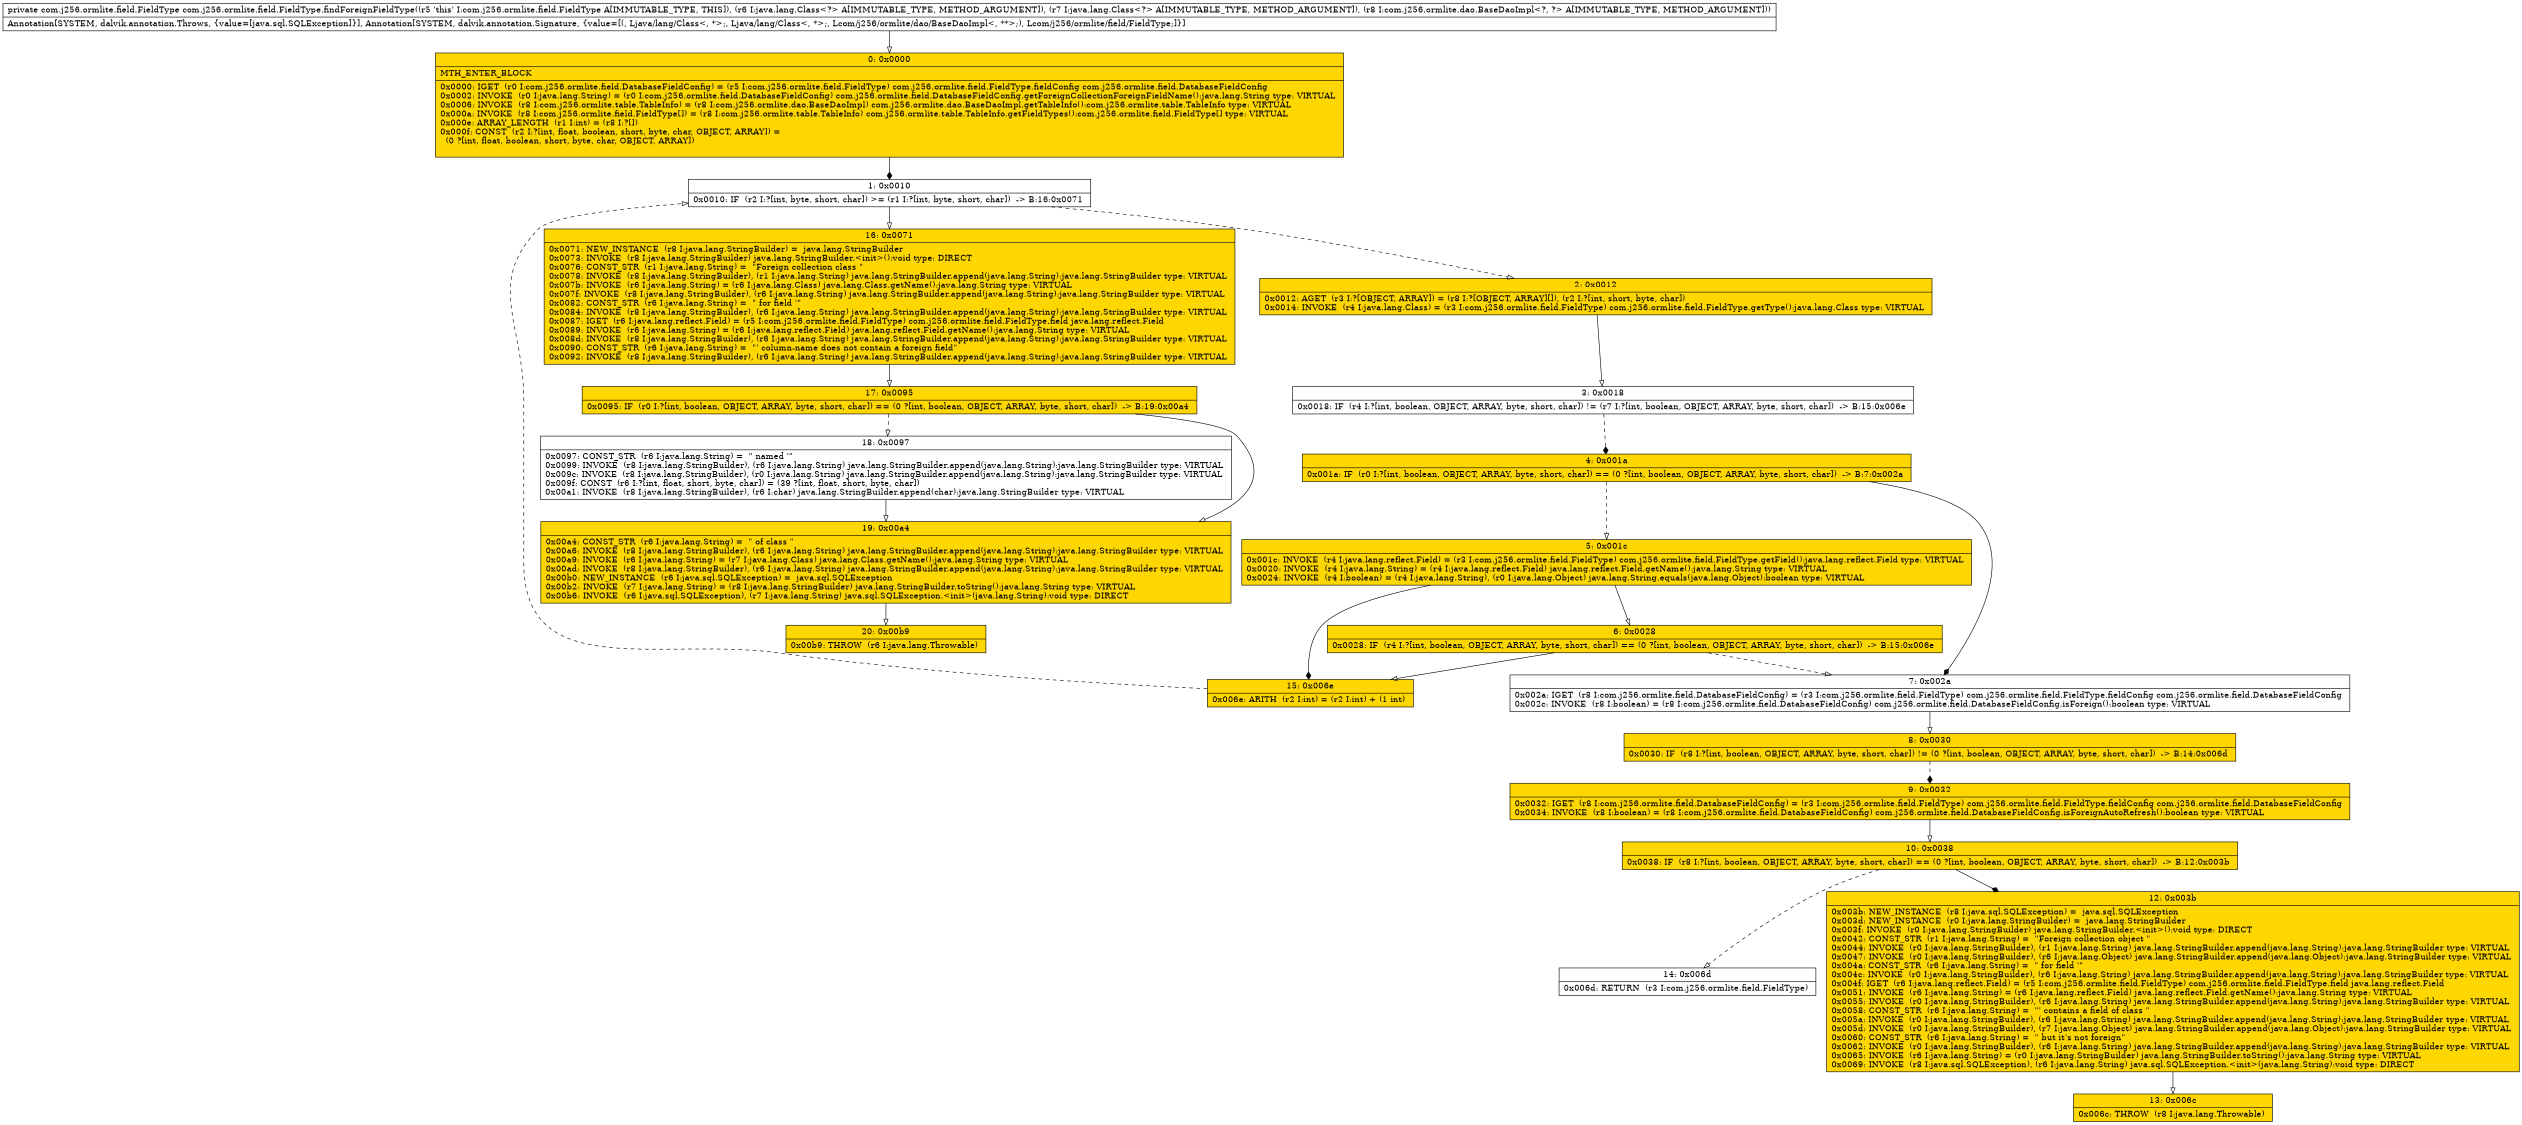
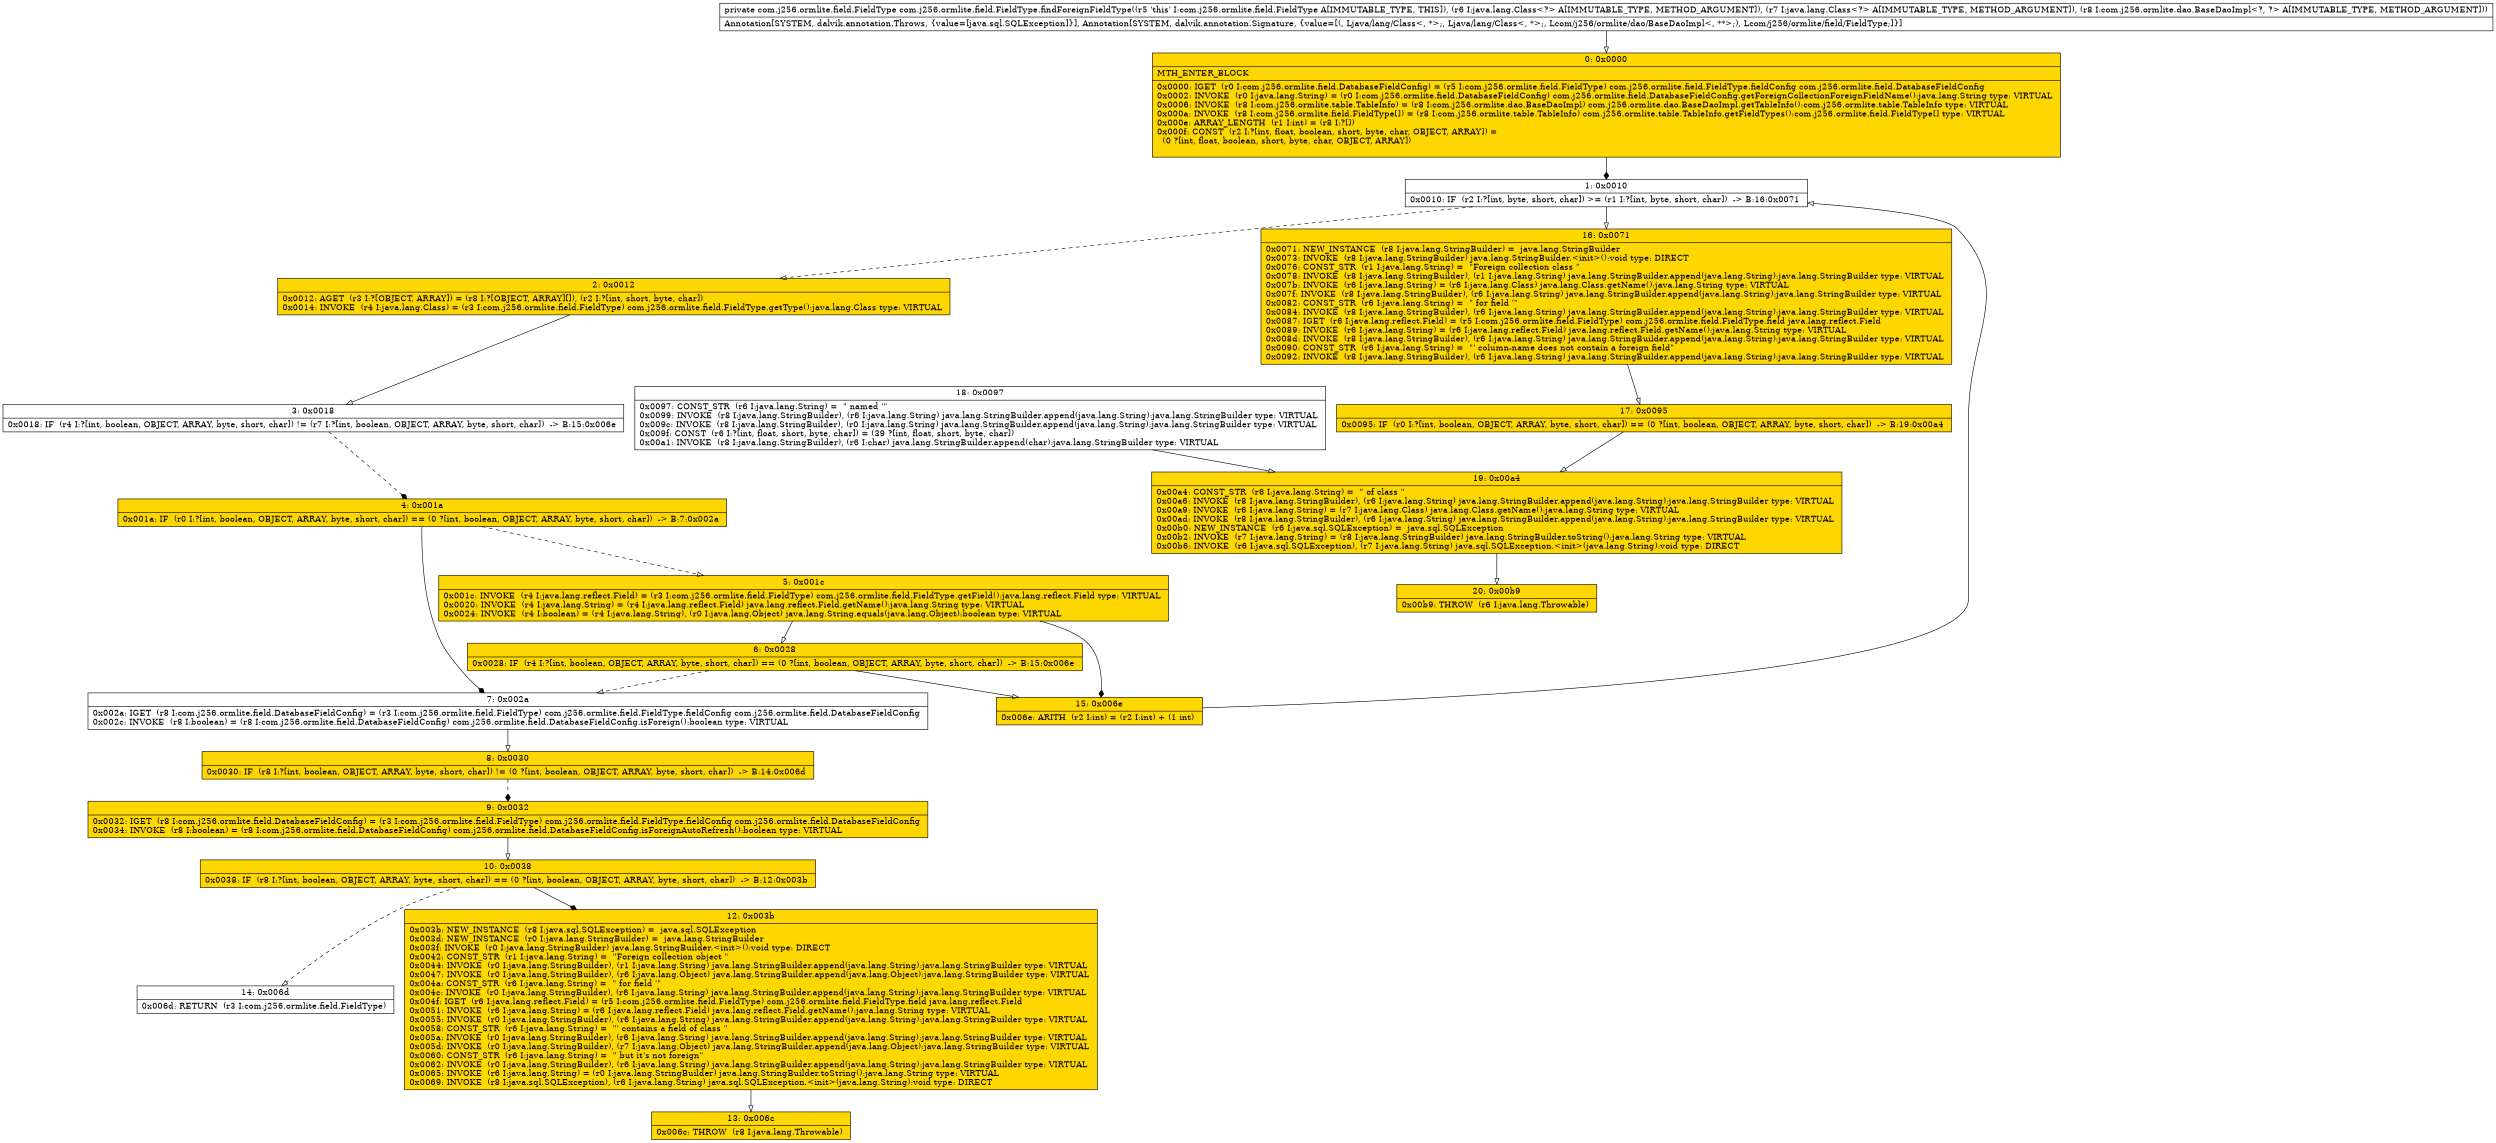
(888, 422) -> none
(597, 645) -> (1855, 652)
